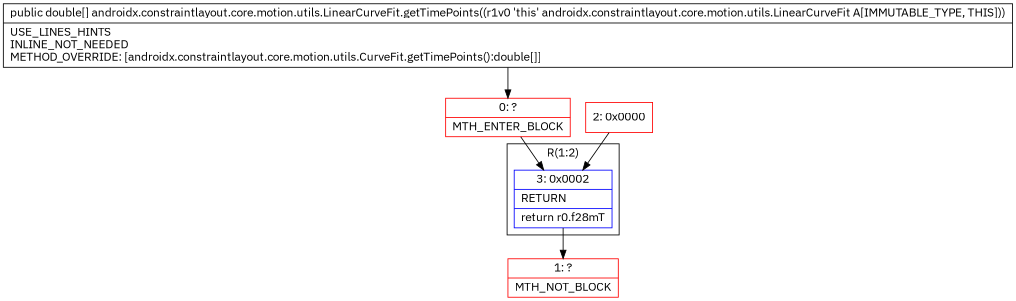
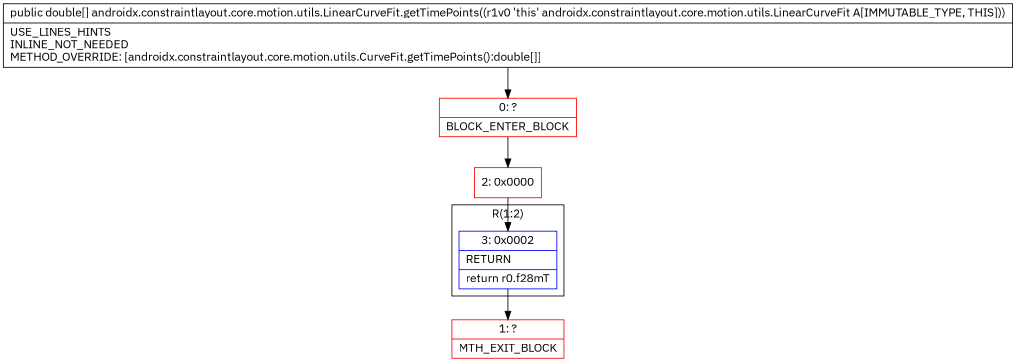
(508, 127) -> (508, 127)
(530, 150) -> (508, 148)
(563, 287) -> (508, 348)
